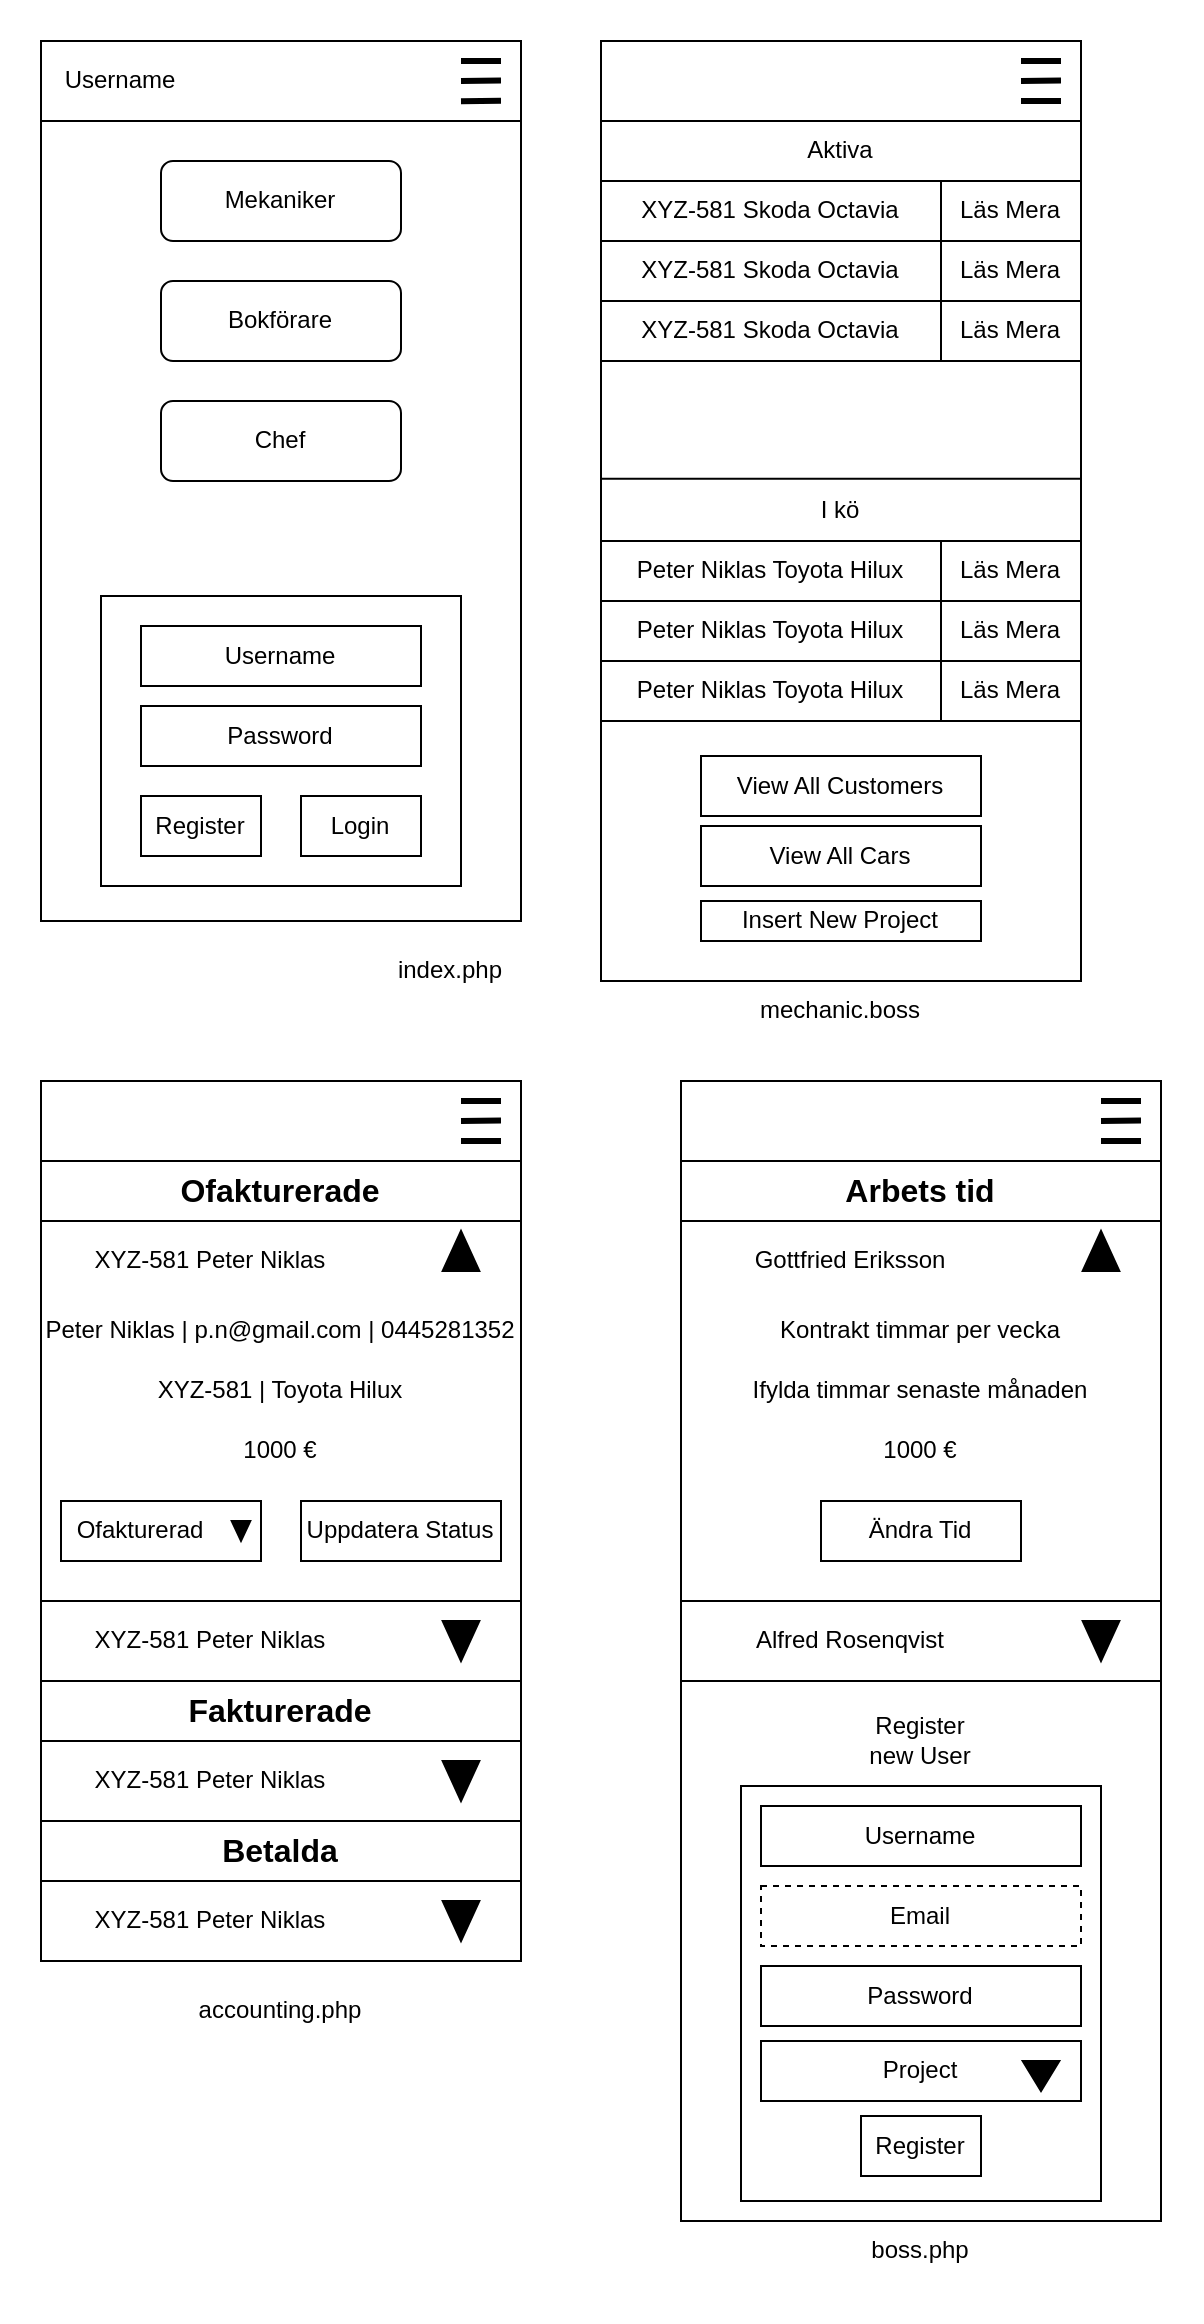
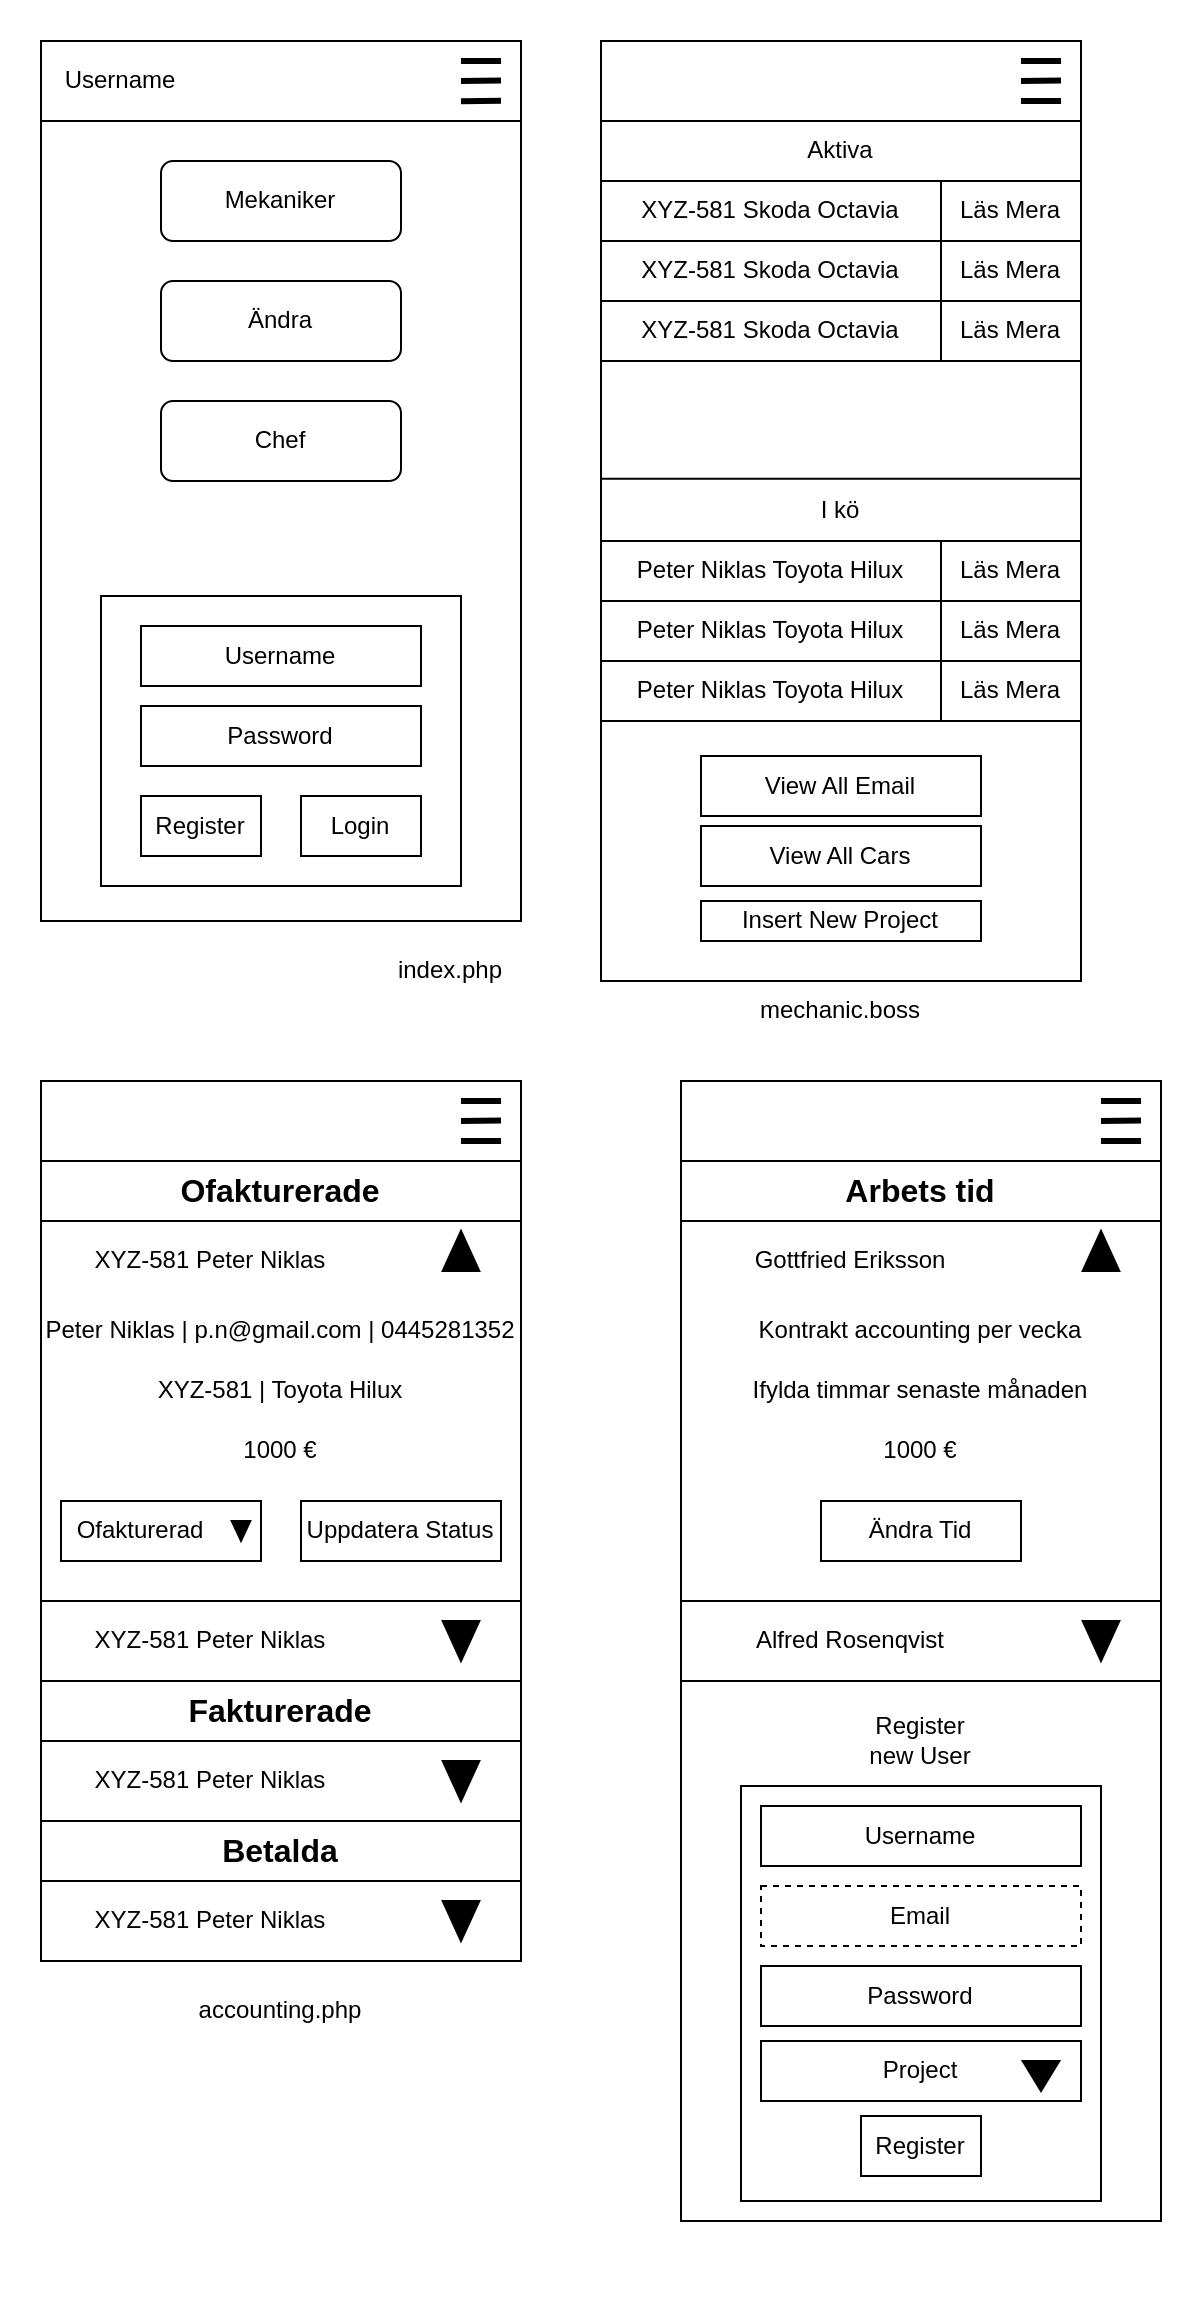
(281, 321) -> (281, 321)
(841, 787) -> (841, 787)
(921, 1331) -> (921, 1331)
(921, 2251) -> none
